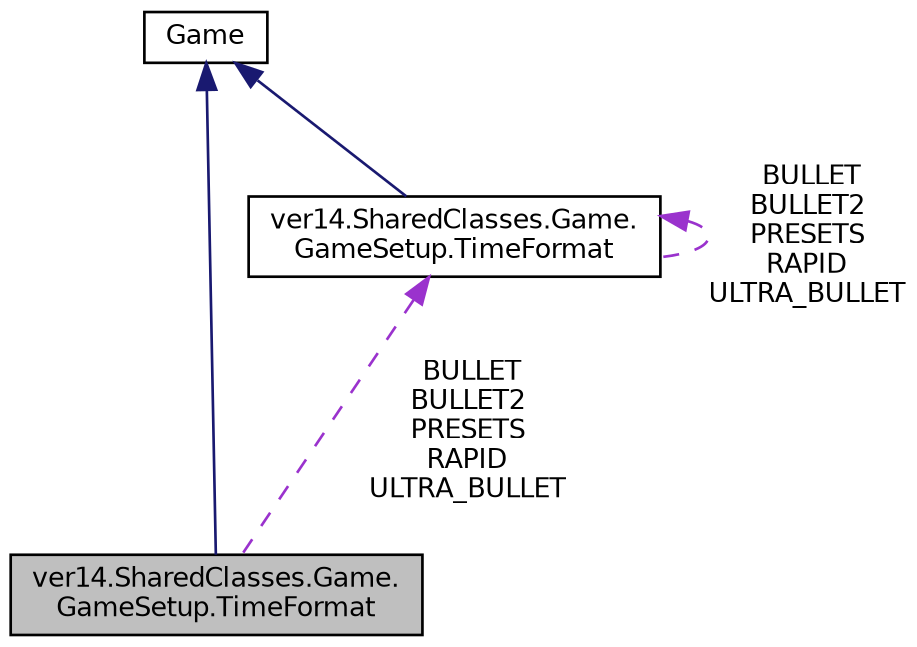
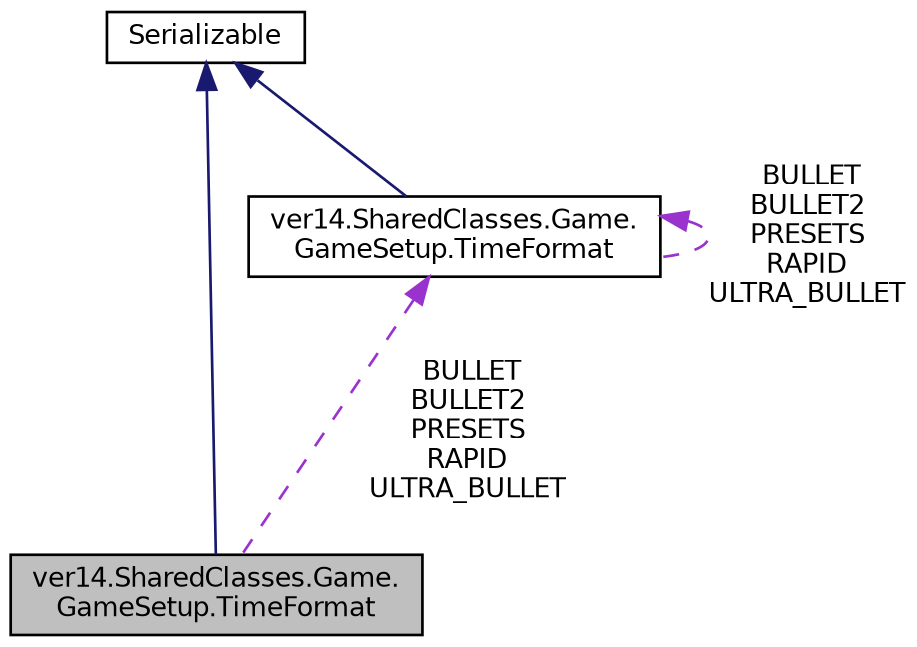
(206, 37) -> (206, 37)
